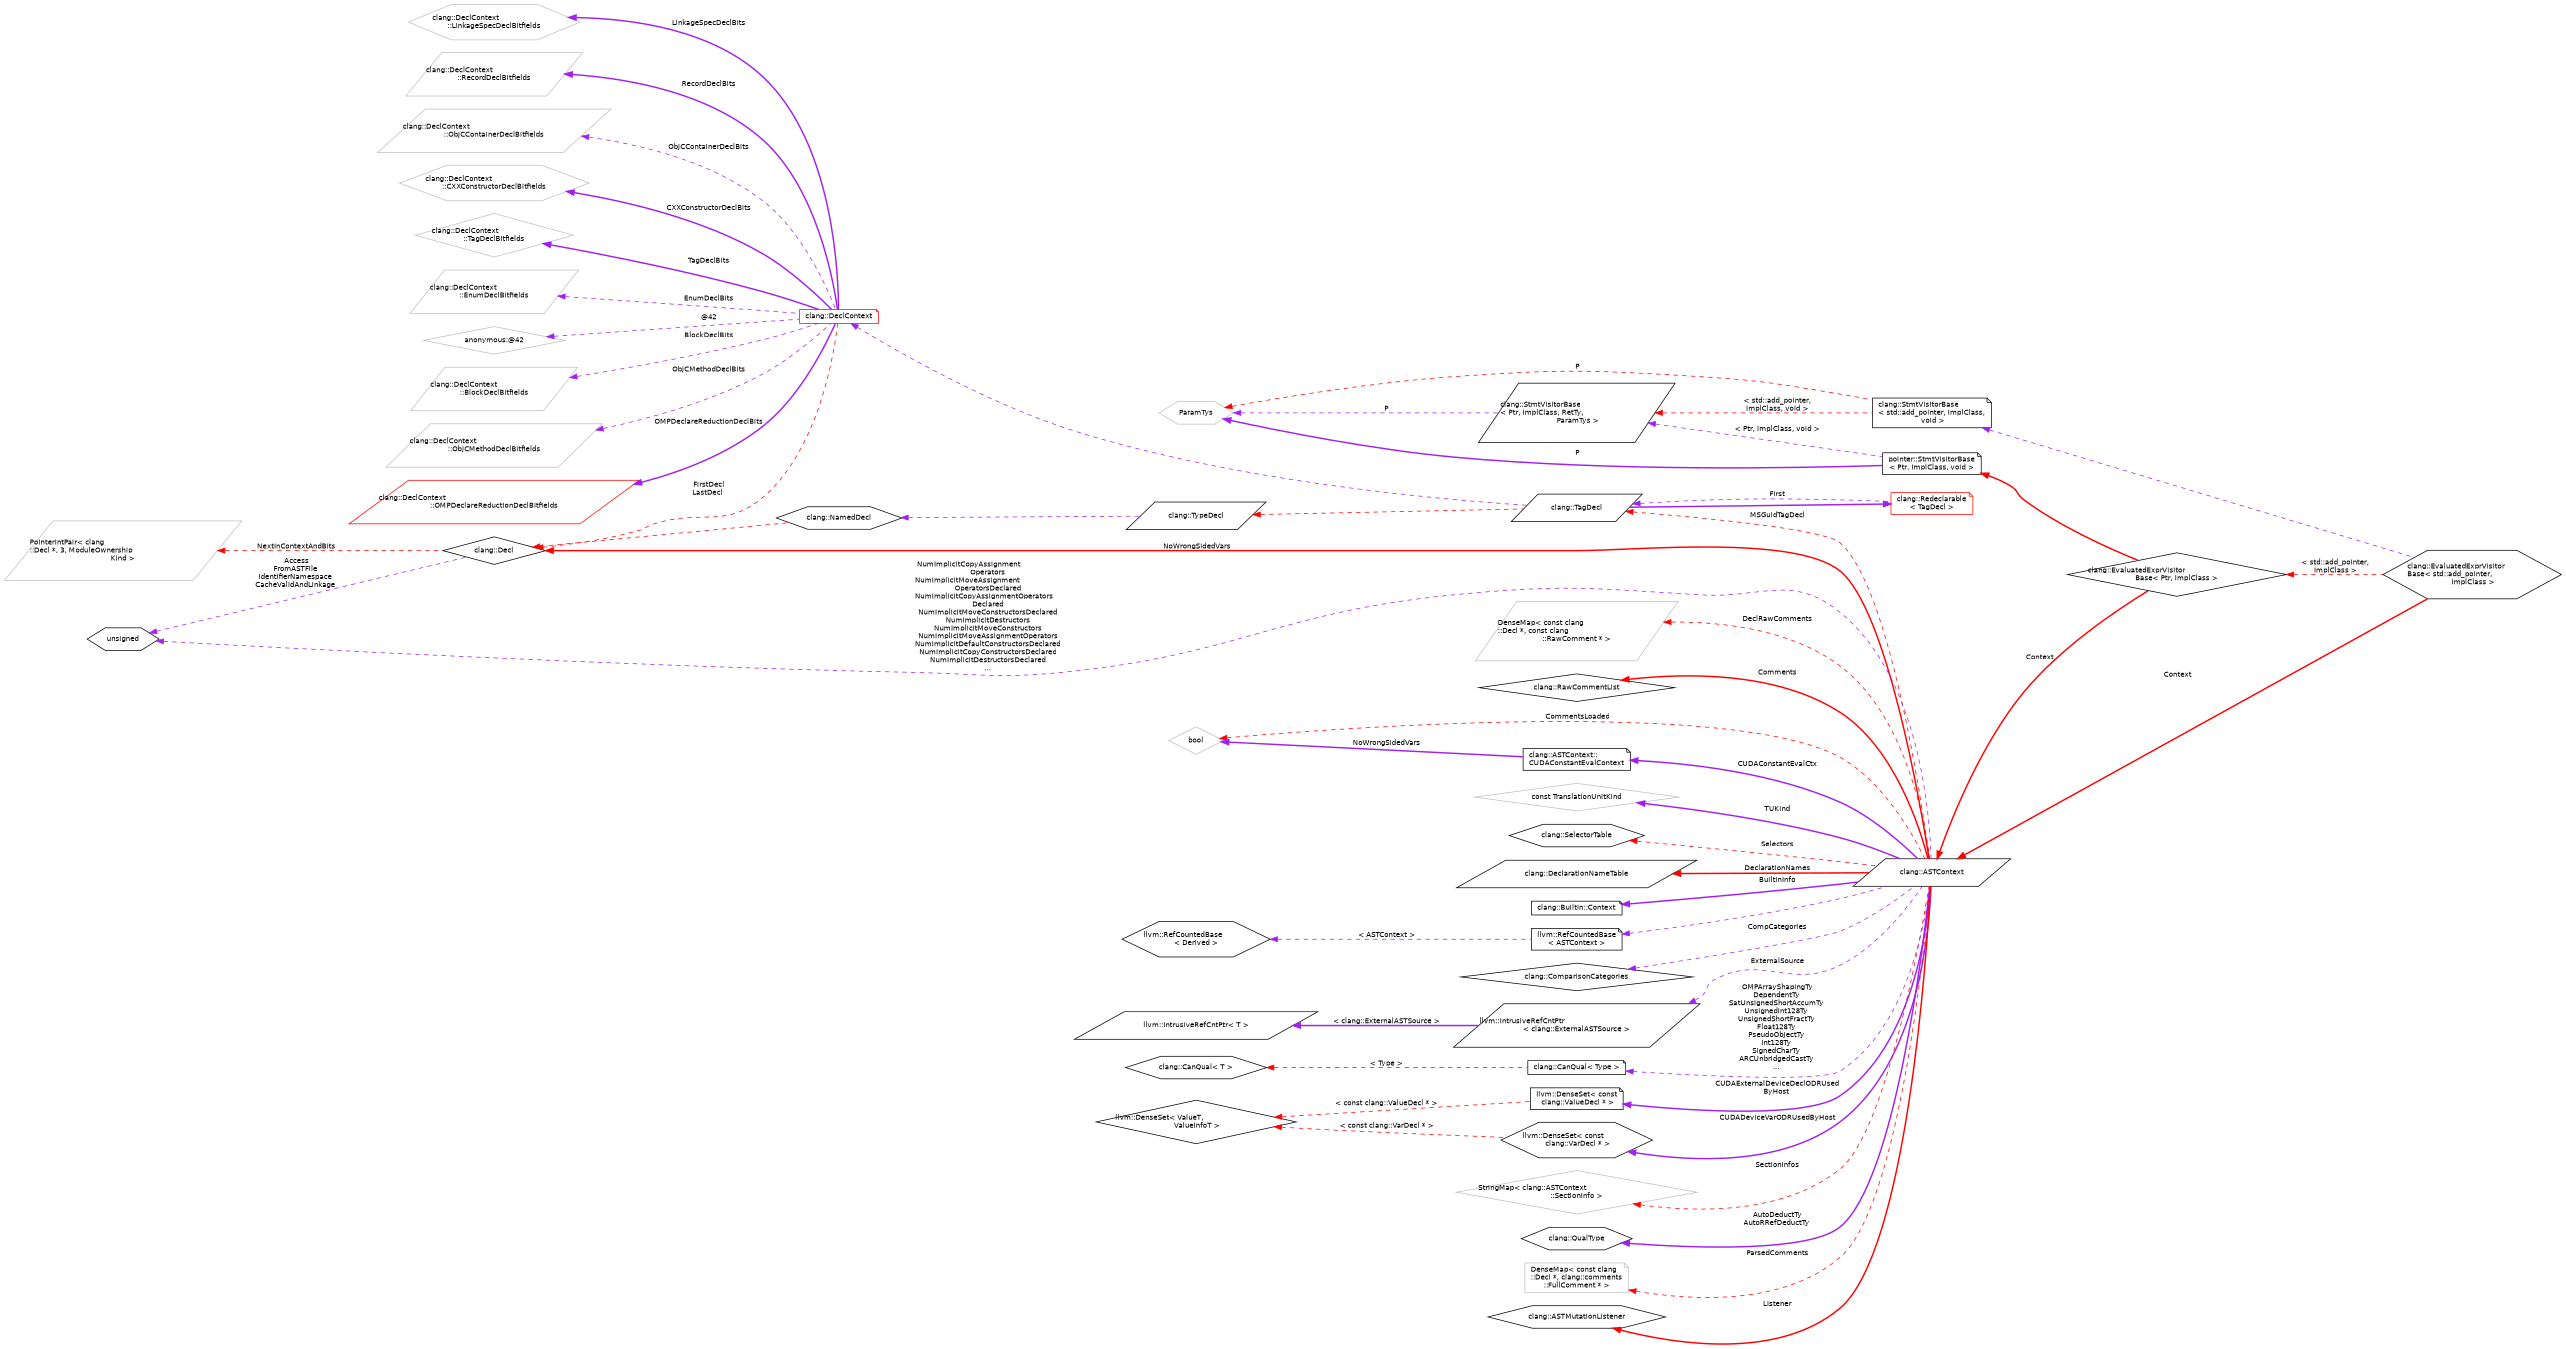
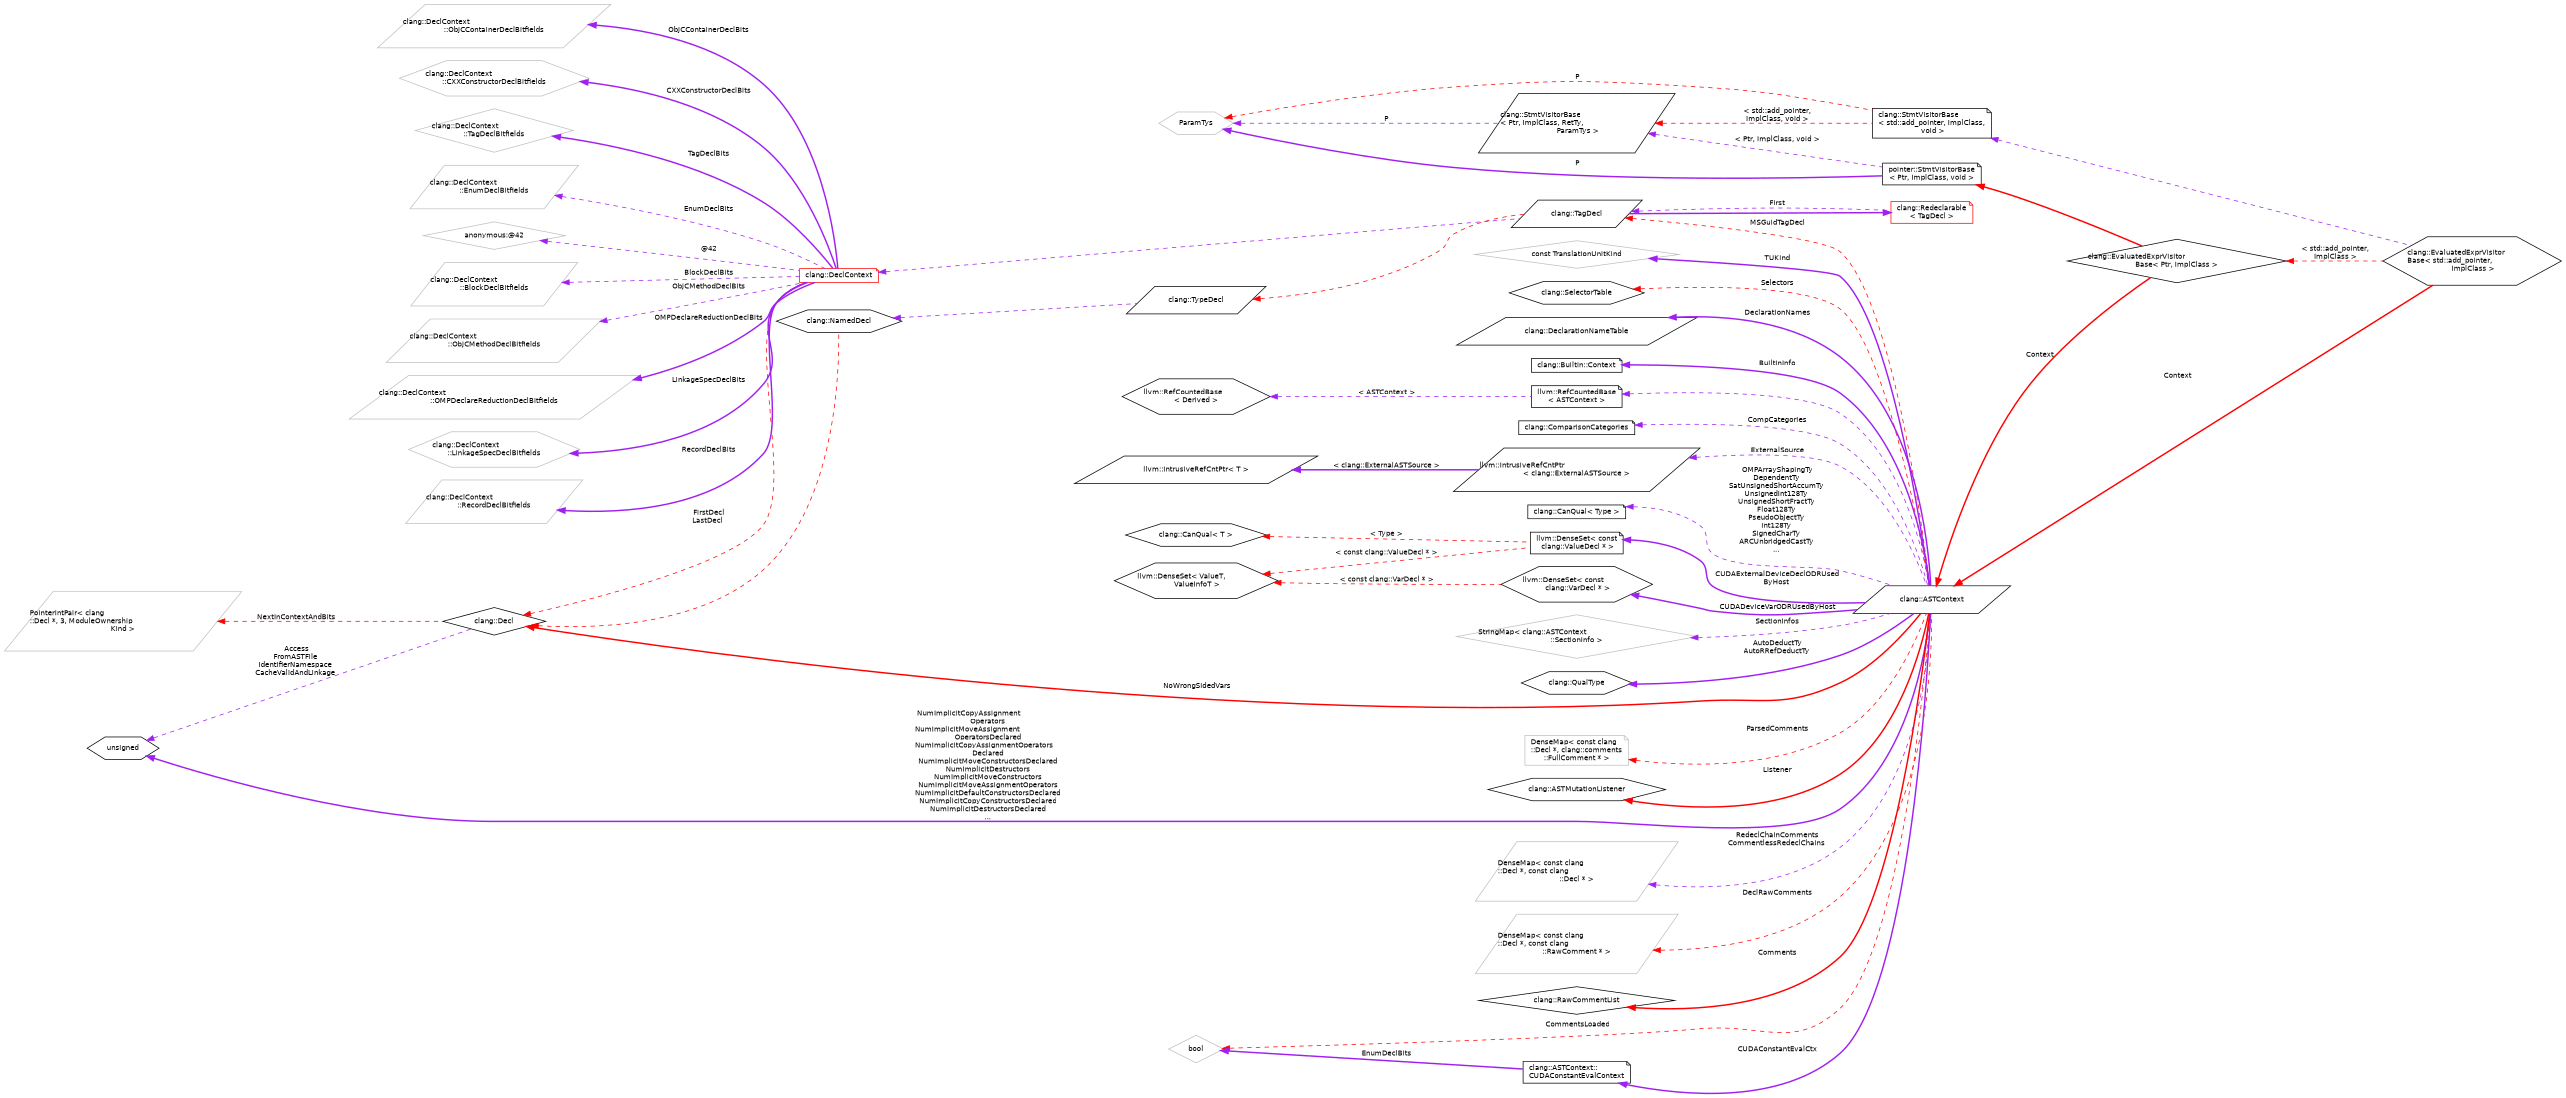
(740, 185) -> (771, 93)
(494, 502) -> (494, 397)
(1143, 661) -> (1106, 821)
(1386, 743) -> (1386, 1054)
none -> (1577, 871)
(1775, 873) -> (1868, 386)
(1577, 977) -> (1577, 428)
(1401, 1068) -> (1400, 539)
(1196, 1122) -> (1196, 581)
(1865, 1131) -> (1795, 631)
